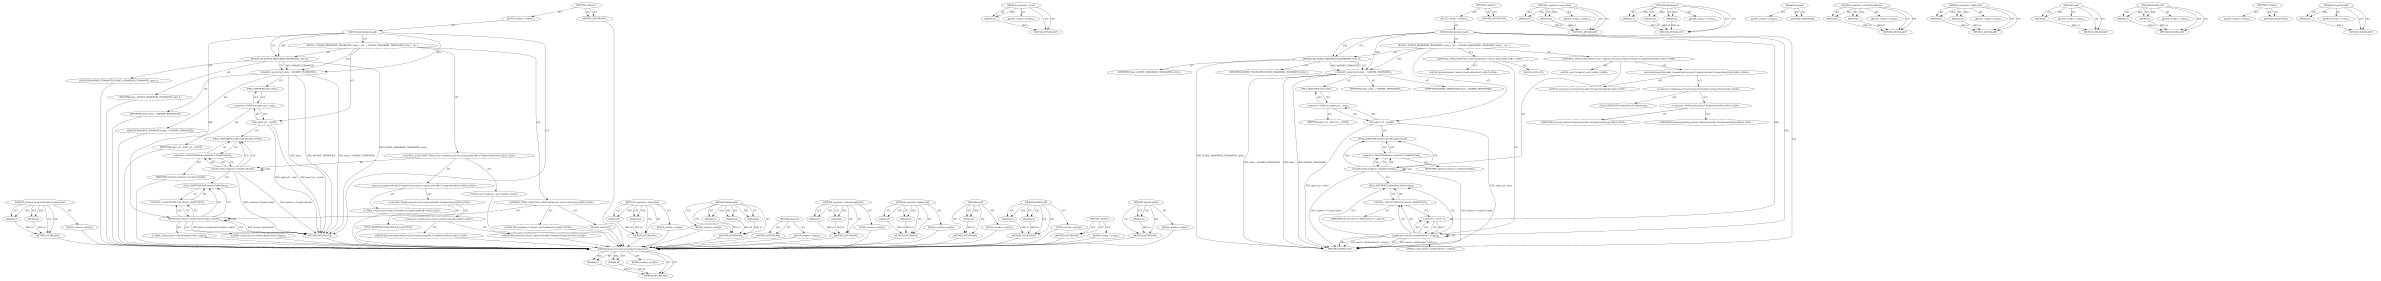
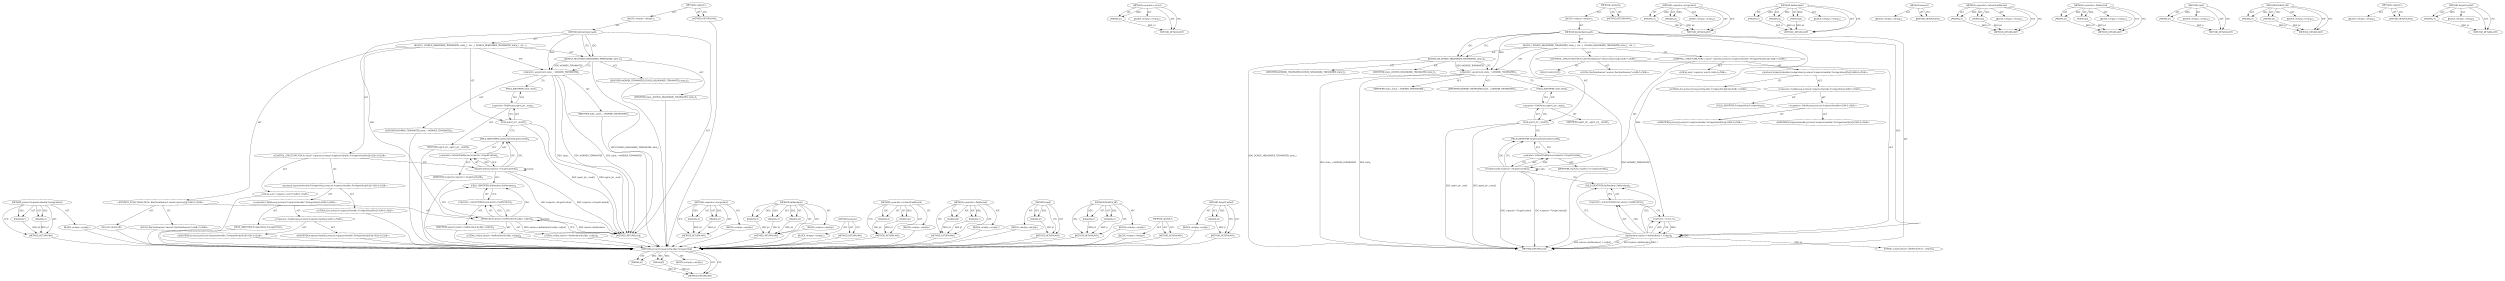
(1358, 219) -> none
none -> (465, 227)
